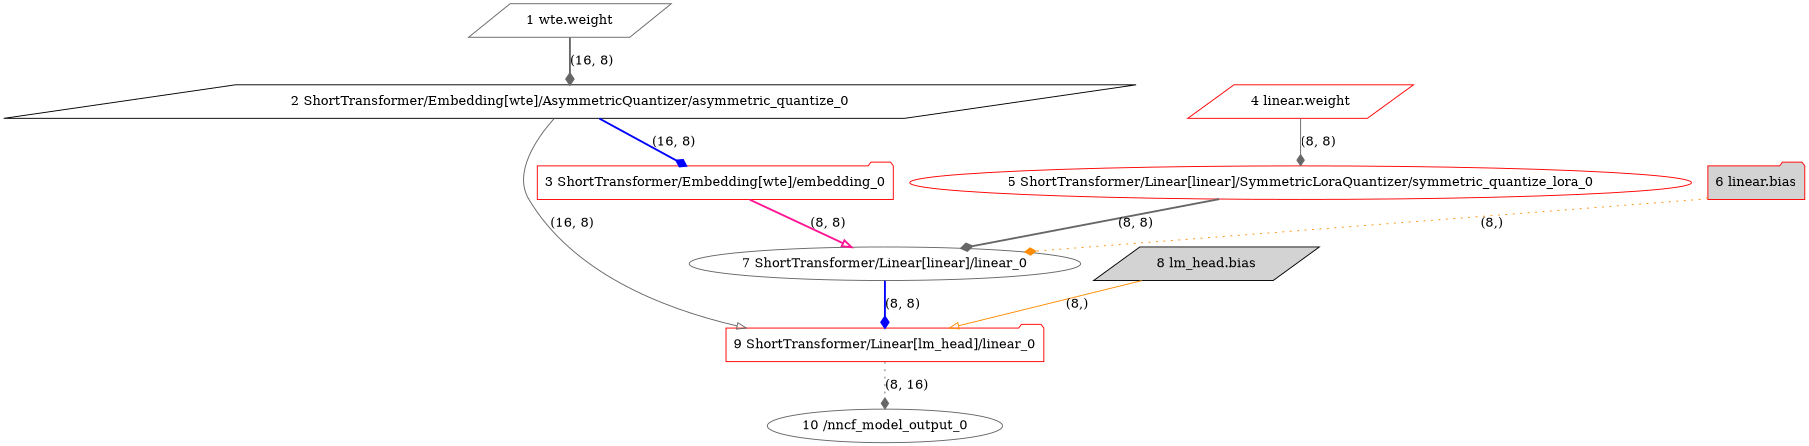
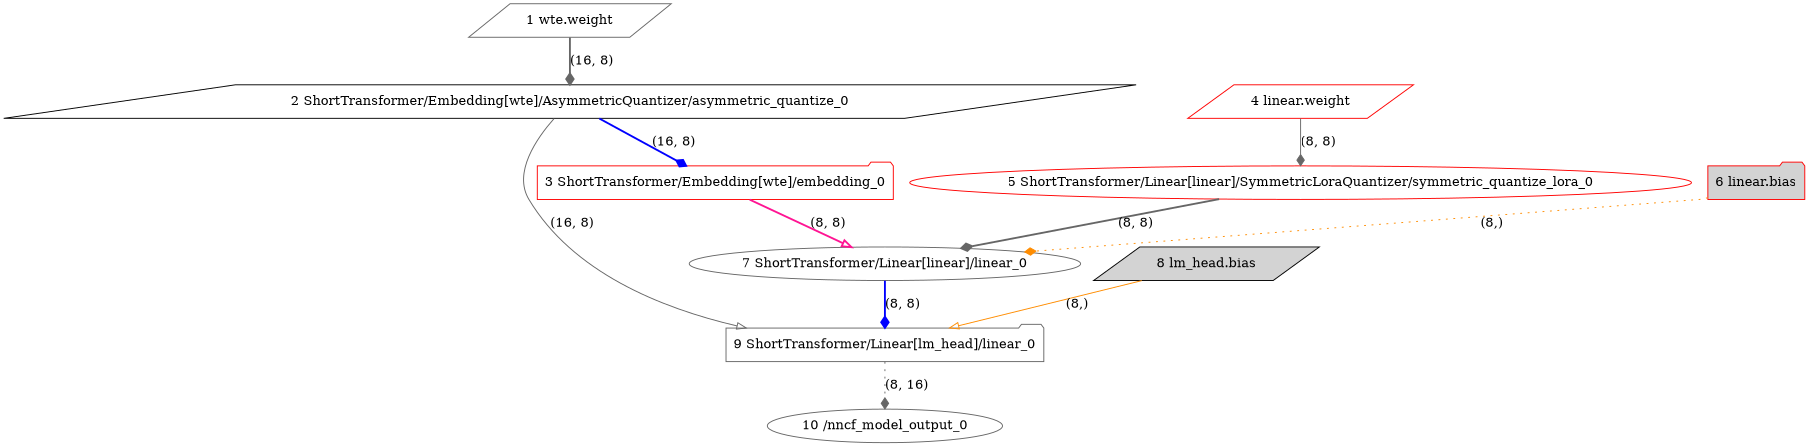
(885, 345) -> (885, 345)
